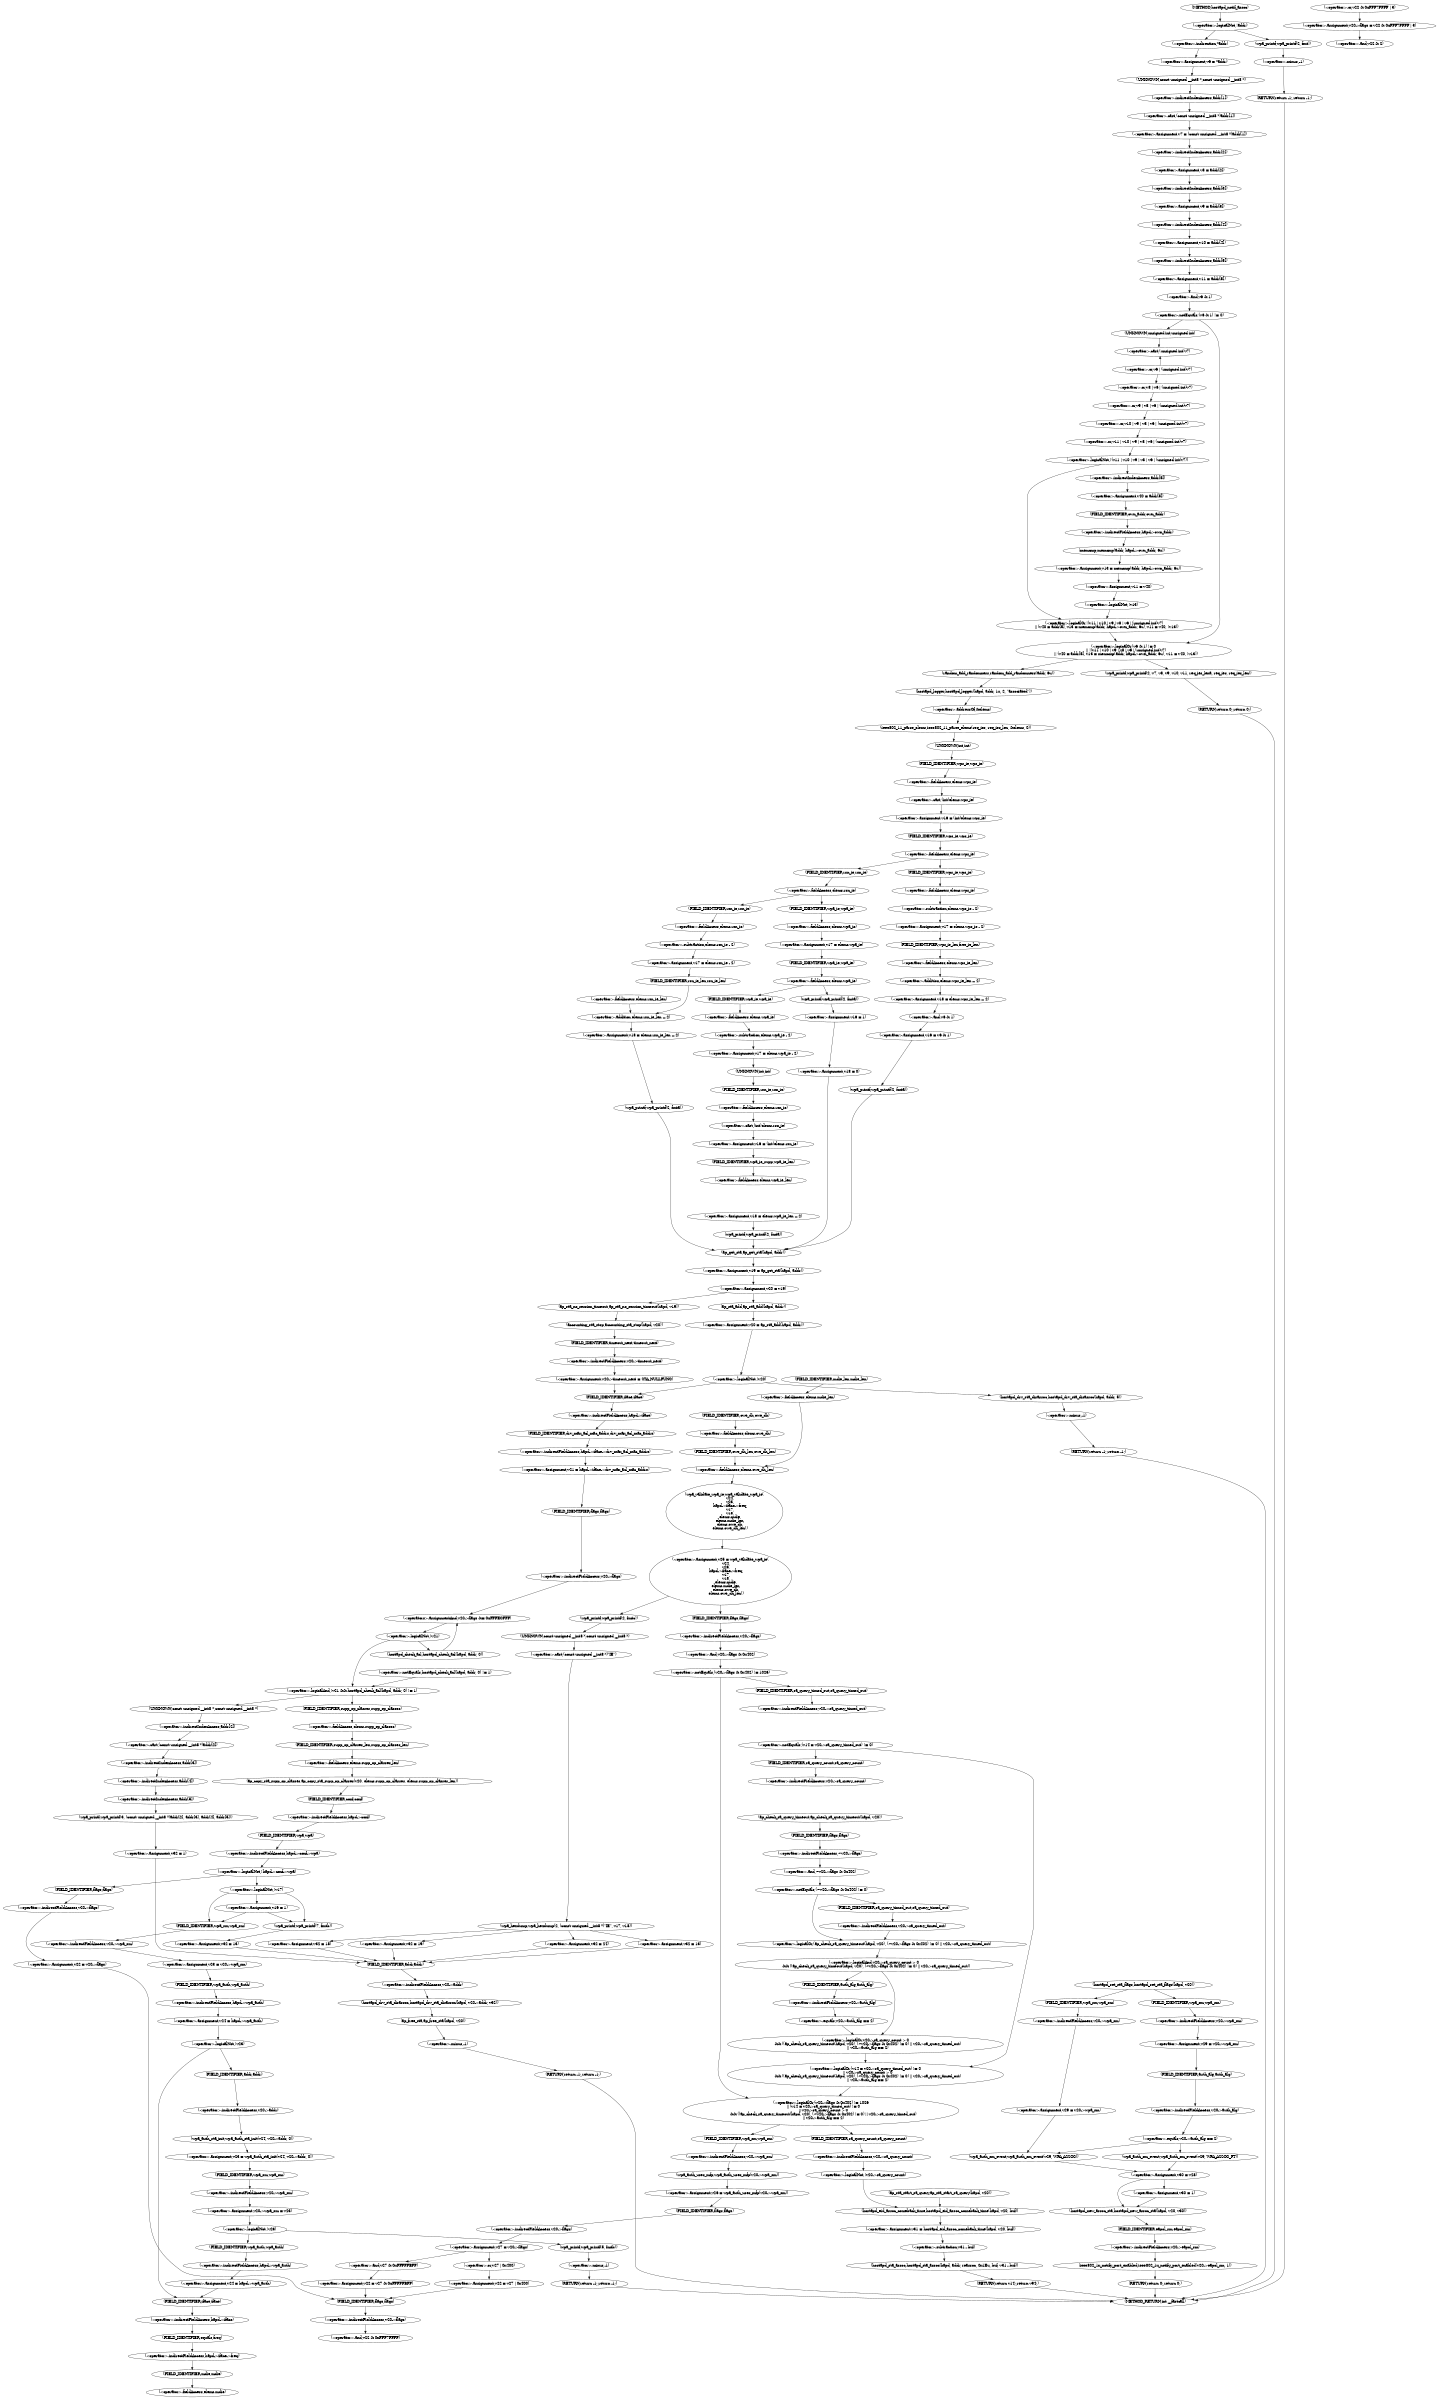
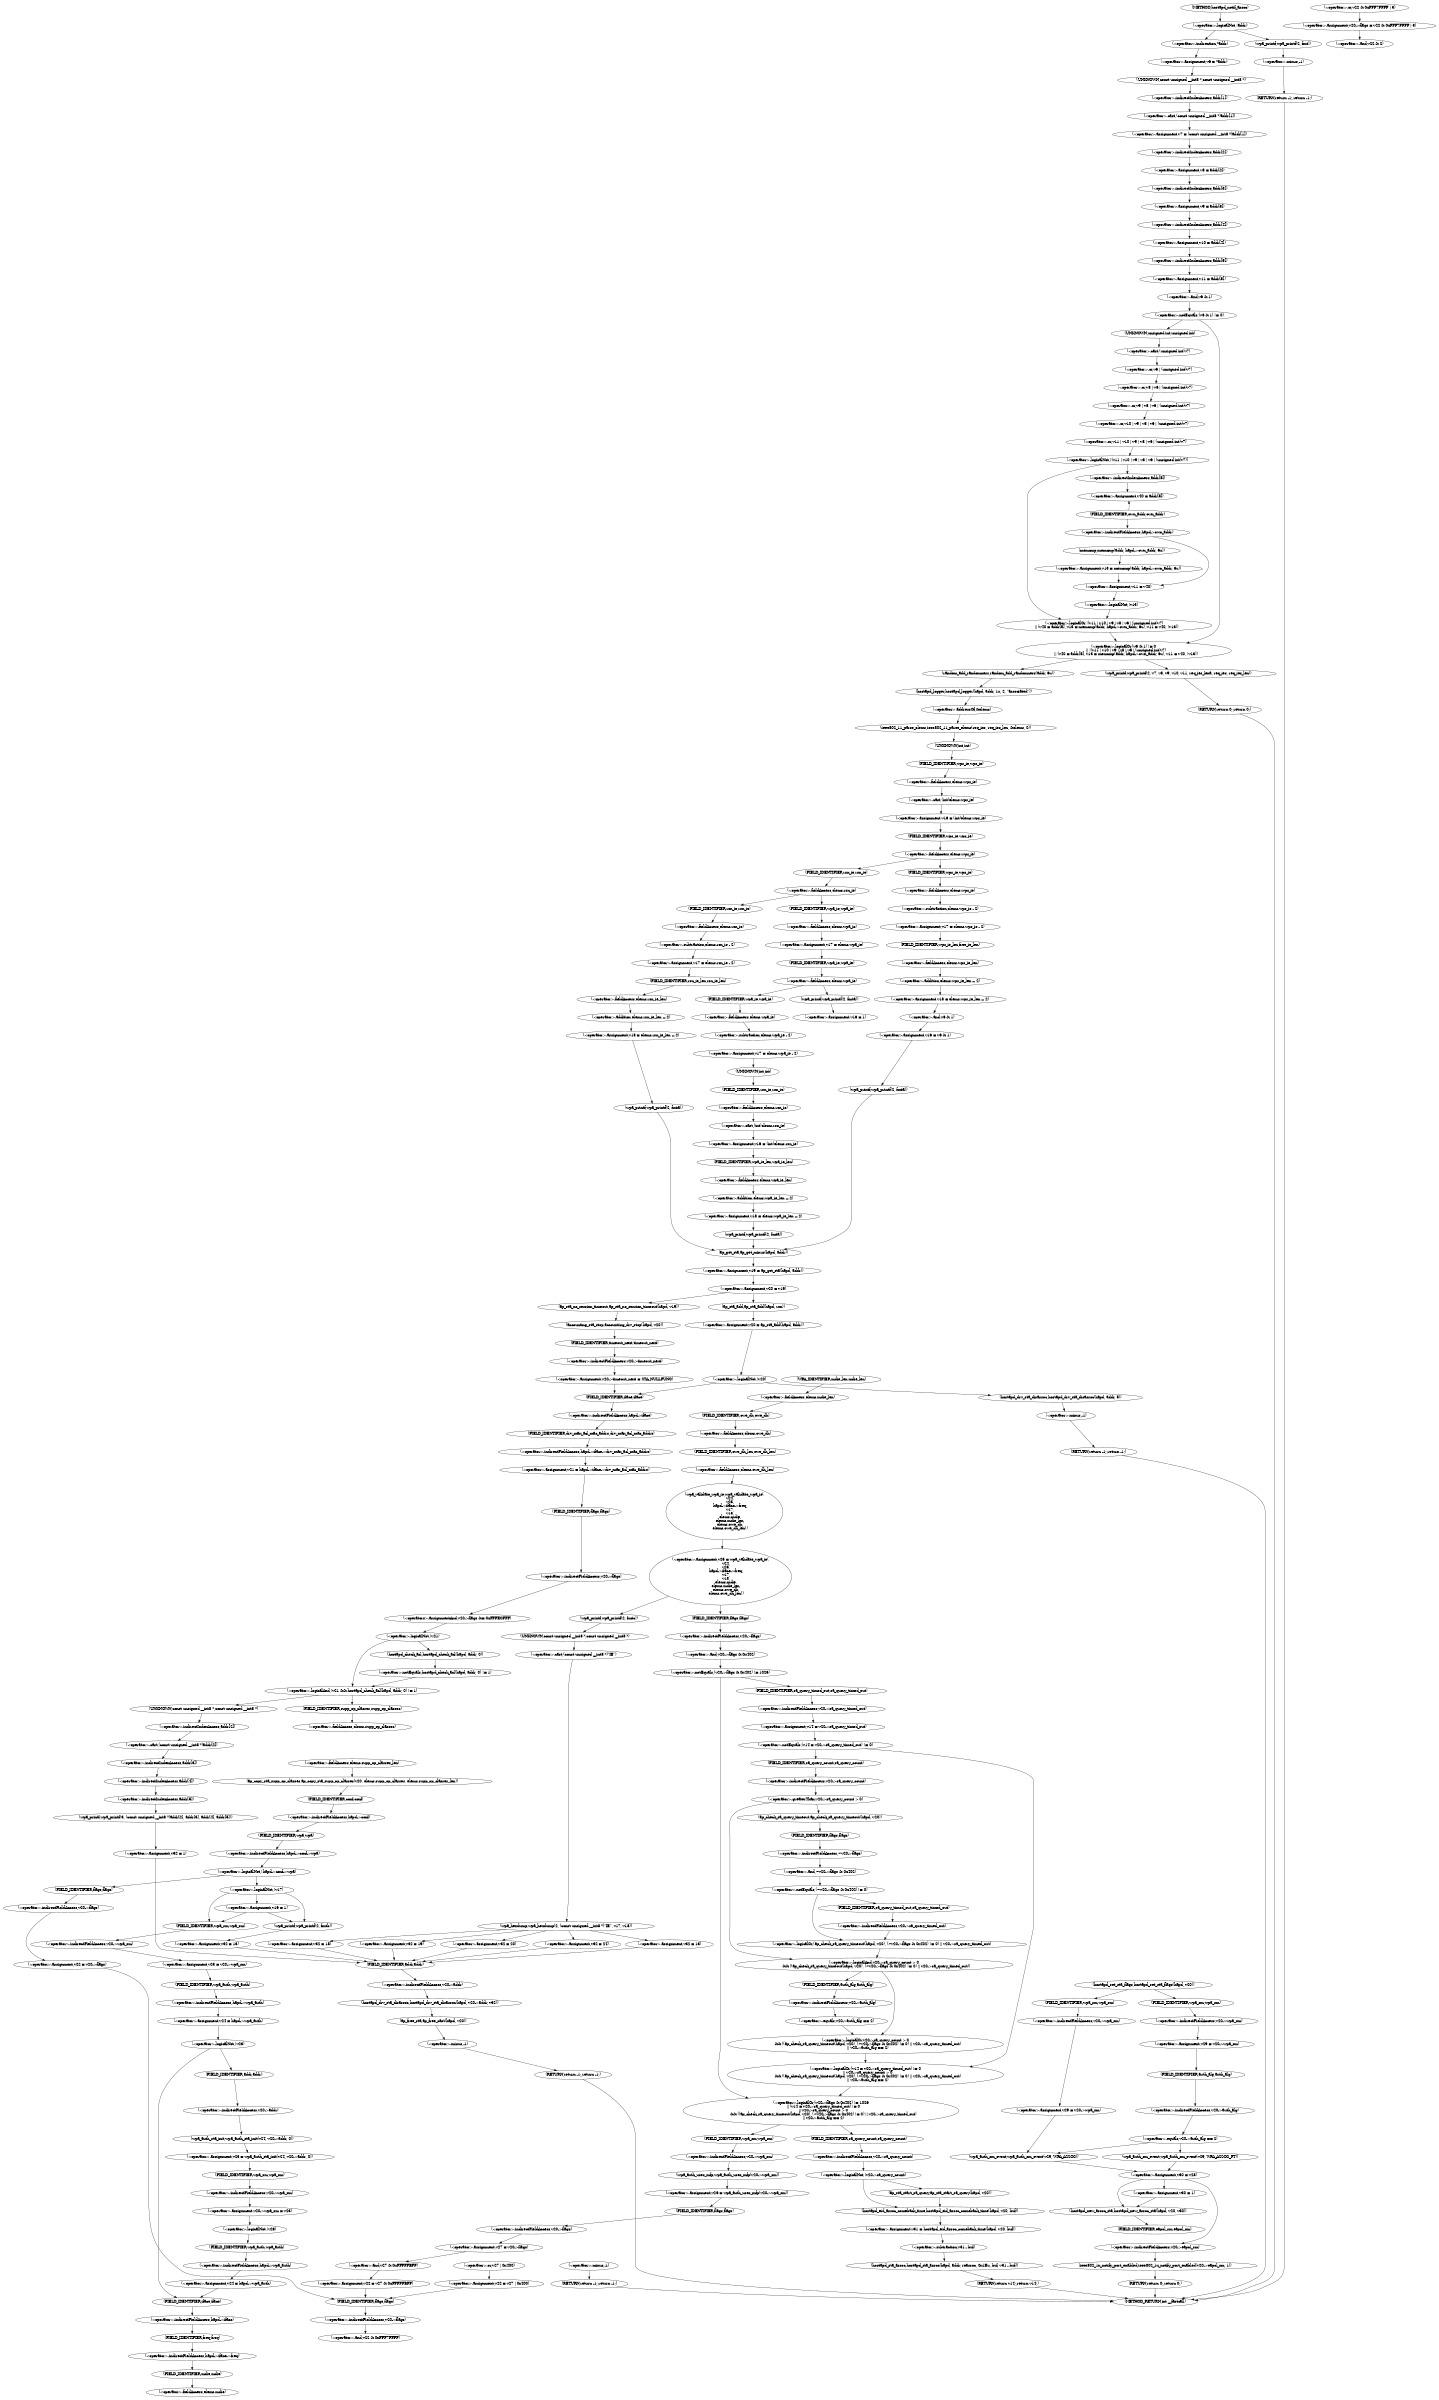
(1160, 362) -> (1157, 360)
(1139, 432) -> none
(1126, 504) -> (1129, 507)
(1125, 541) -> (1207, 559)
(940, 917) -> none
(940, 953) -> none
(680, 1006) -> (660, 990)
(753, 1043) -> none
(829, 1072) -> none
(753, 1162) -> (753, 1162)
none -> (753, 1199)
(753, 1253) -> (753, 1253)
(753, 1307) -> (753, 1307)
(615, 1325) -> (615, 1325)
(831, 1380) -> (831, 1380)
(800, 1444) -> (768, 1406)
(735, 1460) -> none
(453, 1640) -> (435, 1663)
none -> (814, 1727)
(352, 1745) -> none
none -> (816, 1800)
(303, 1926) -> (303, 1926)
none -> (484, 1944)
(433, 2021) -> (433, 2021)
none -> (900, 2184)
(1155, 2237) -> (1217, 2211)
(588, 2248) -> none
(489, 2255) -> none
(1008, 2284) -> (1008, 2284)
(192, 2338) -> (192, 2338)
